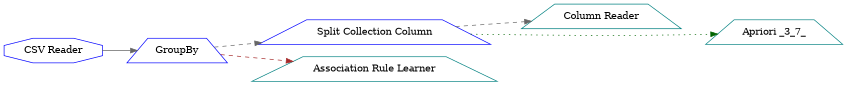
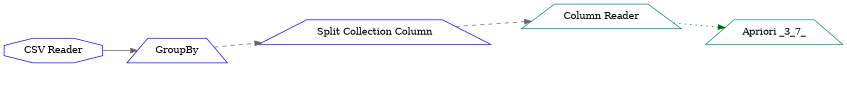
(591, 35) -> (696, 25)
(375, 69) -> none
